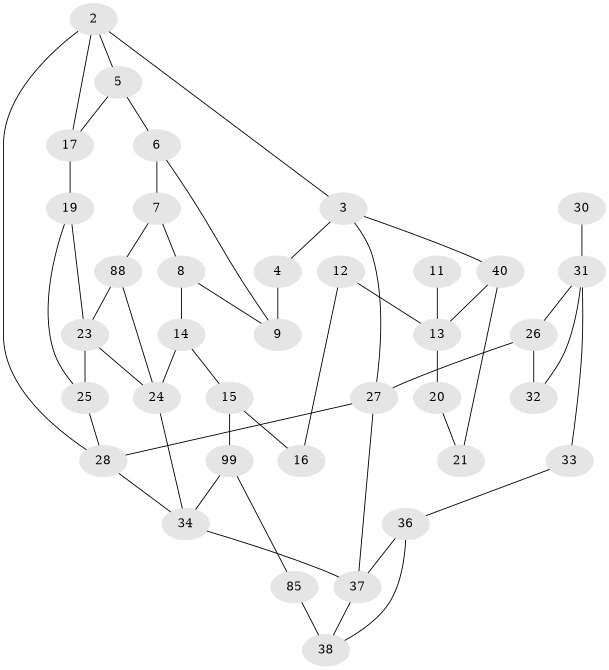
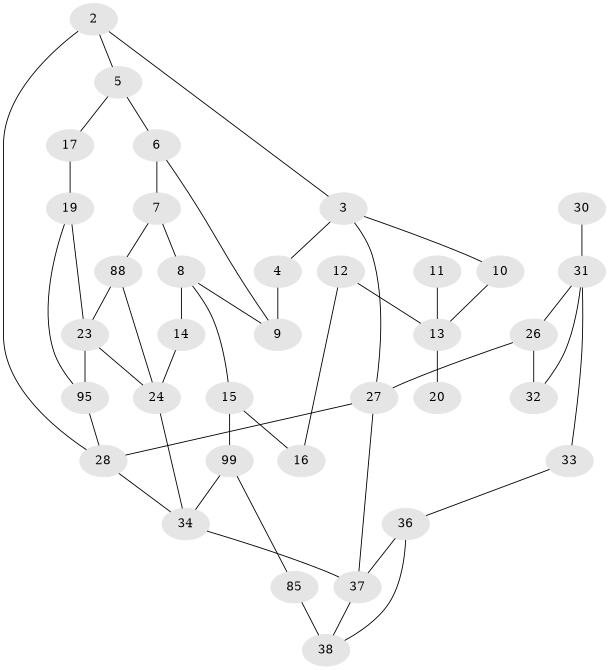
(82, 82) -> none
(500, 272) -> (500, 272)
(206, 366) -> (217, 331)
(85, 398) -> (85, 398)
(461, 461) -> none
